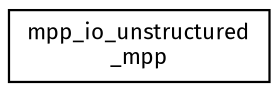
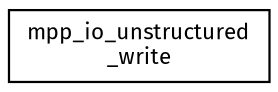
(139, 46) -> (139, 46)
